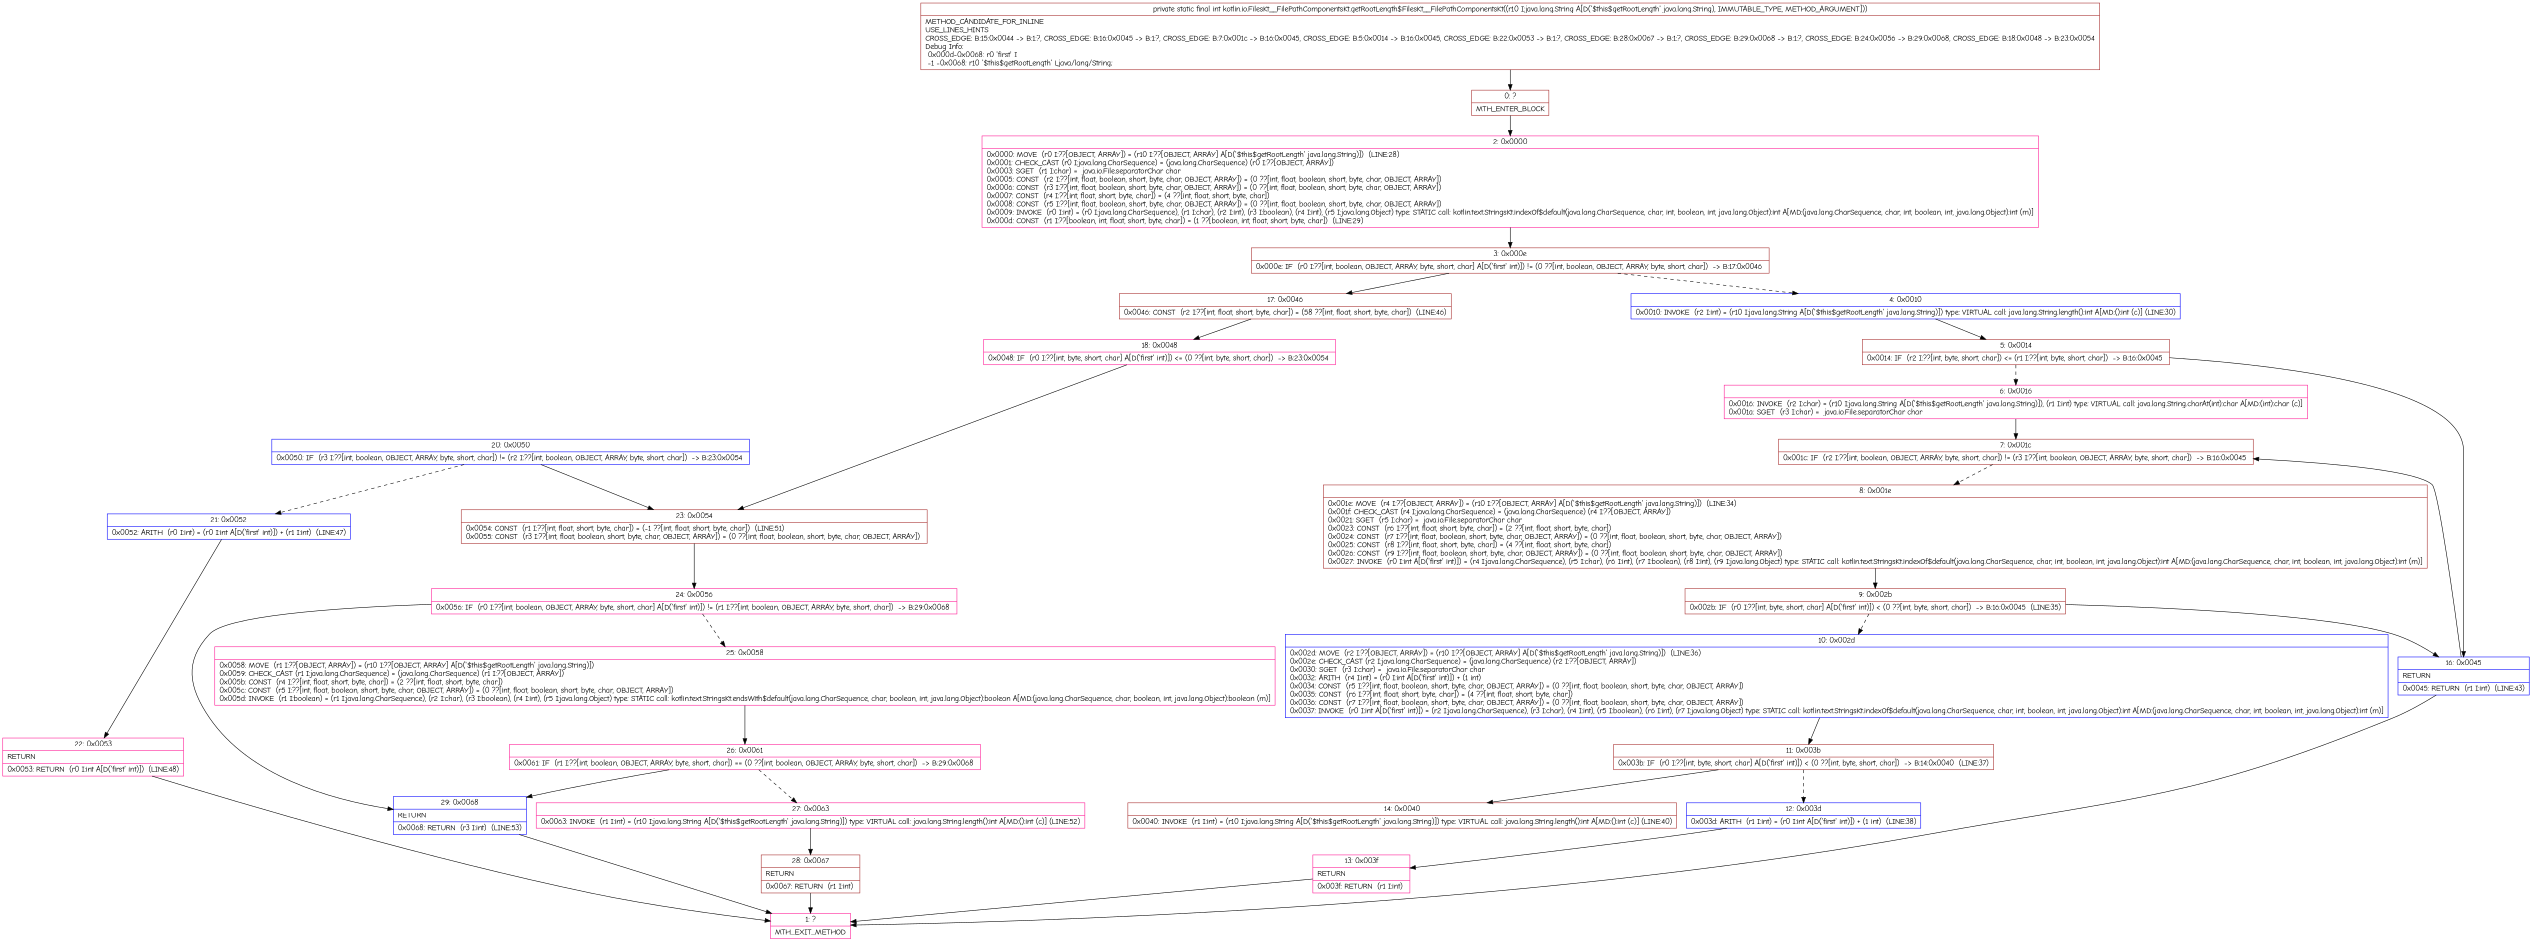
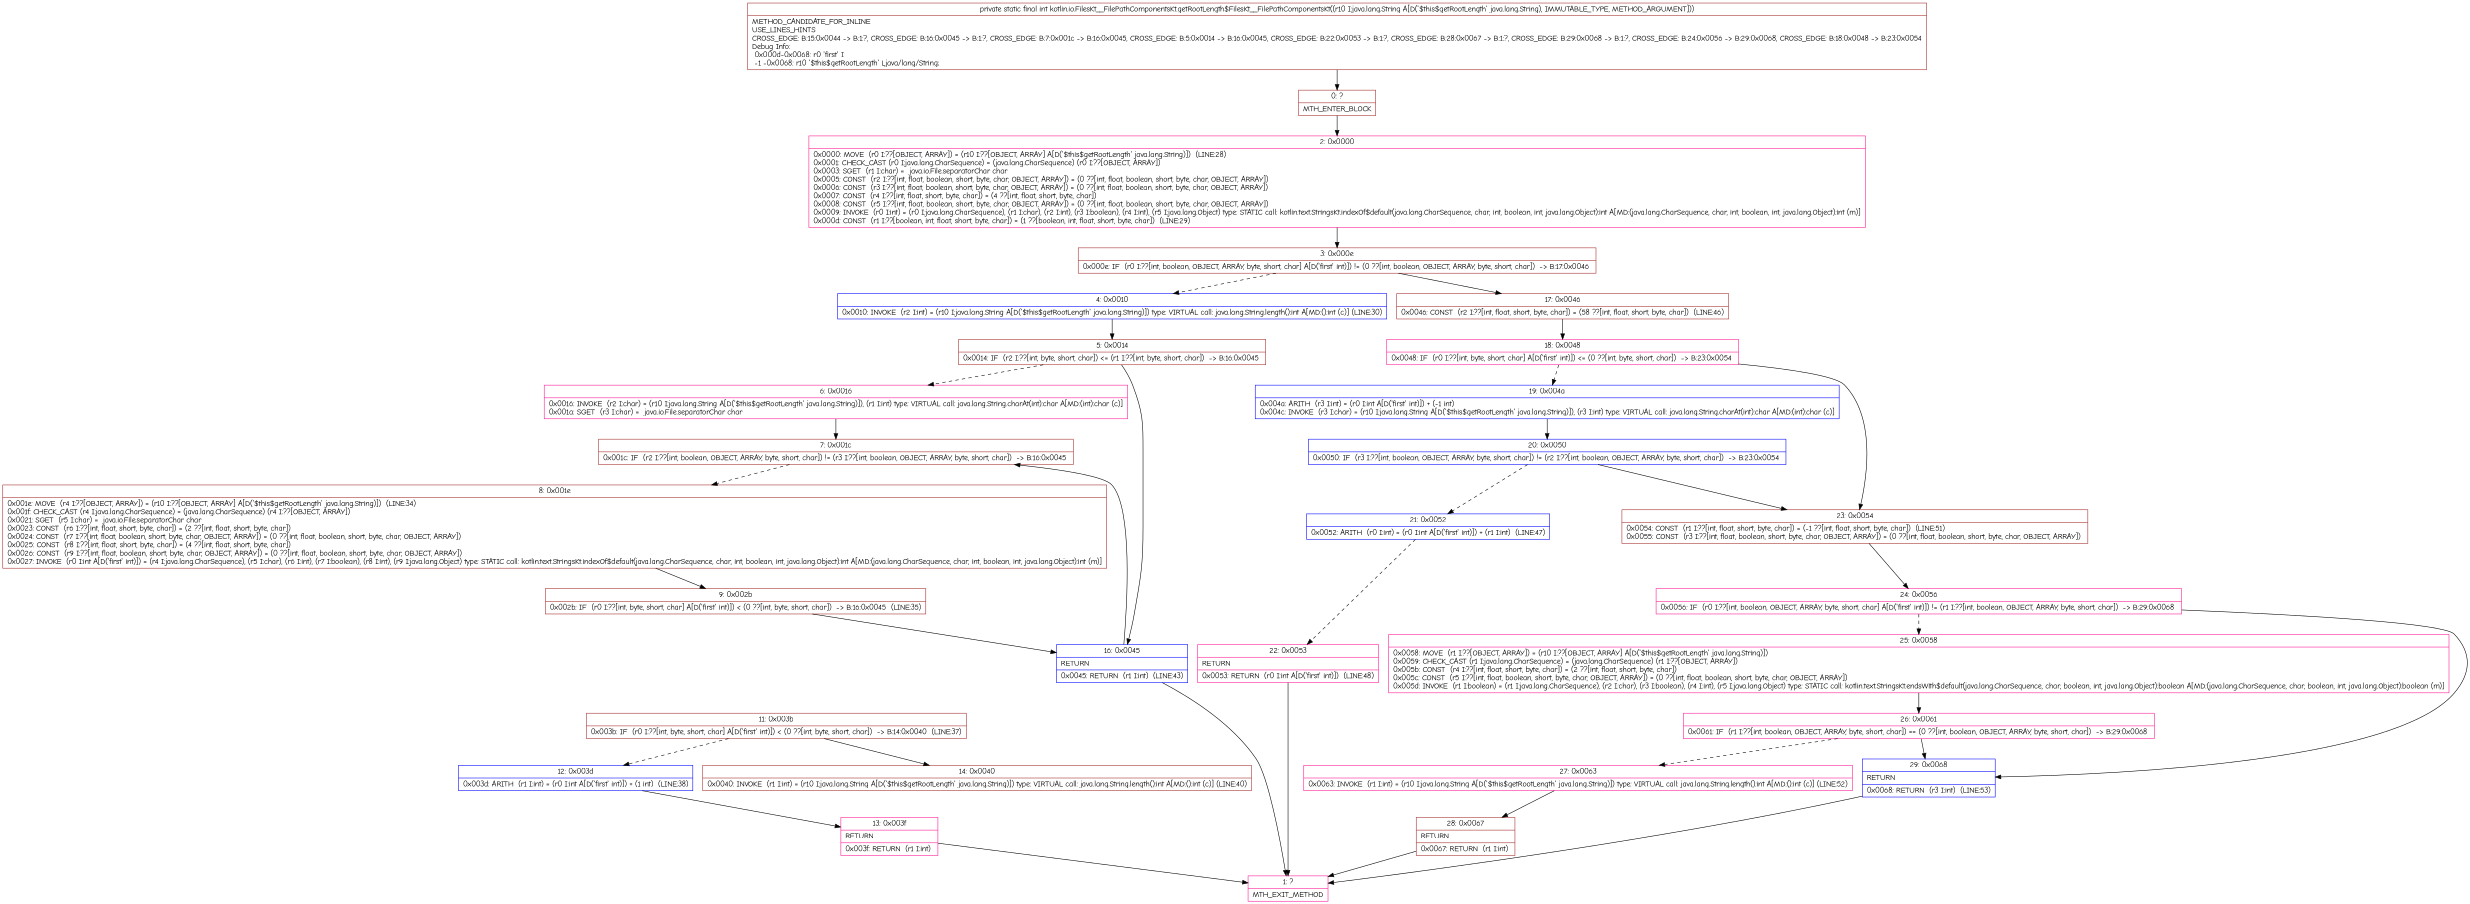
none -> (1547, 402)
(164, 636) -> (1363, 590)
(1837, 676) -> none
